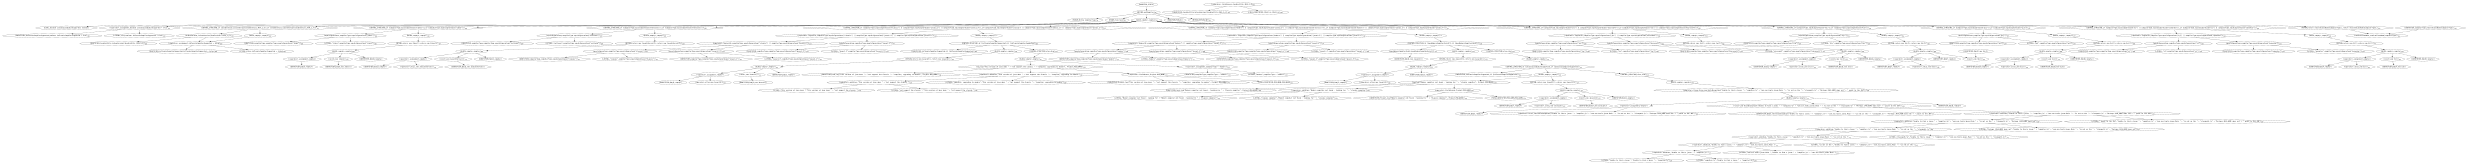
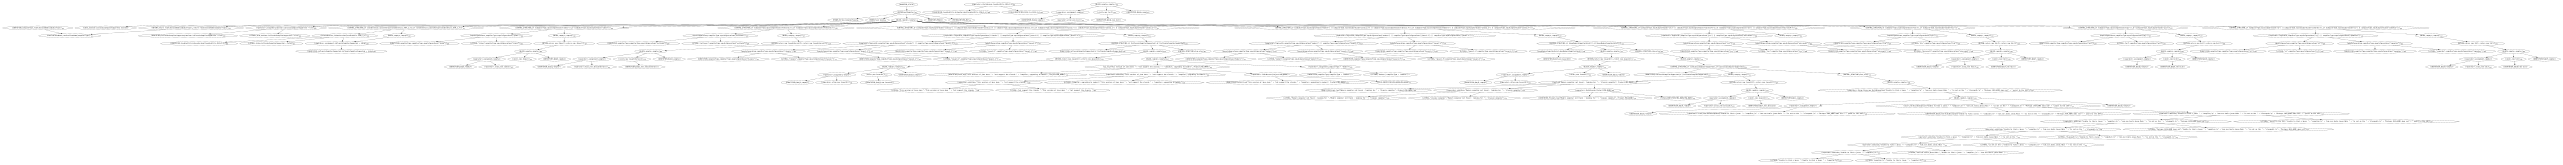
(1704, 44) -> none
(228, 47) -> (309, 40)
(1976, 55) -> (2002, 63)
(338, 67) -> none
none -> (499, 67)
(2014, 67) -> none
none -> (1580, 75)
